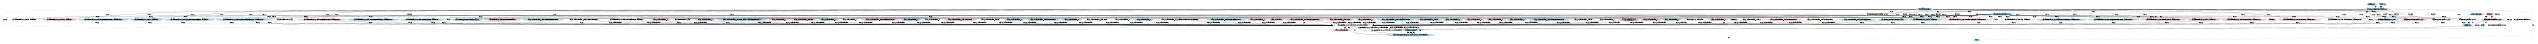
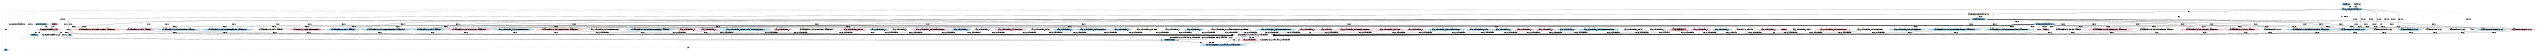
(1894, 11) -> (1979, 16)
(2423, 14) -> (2395, 26)
(2387, 20) -> (2410, 30)
